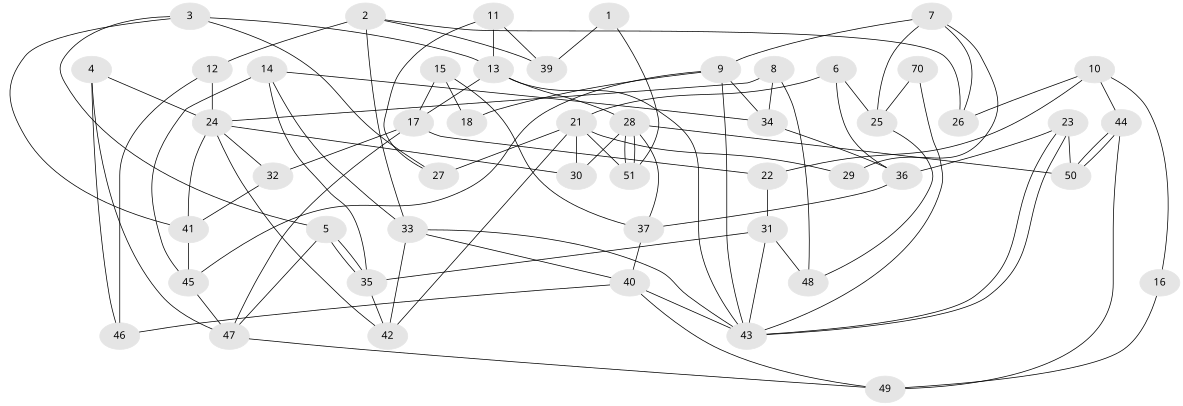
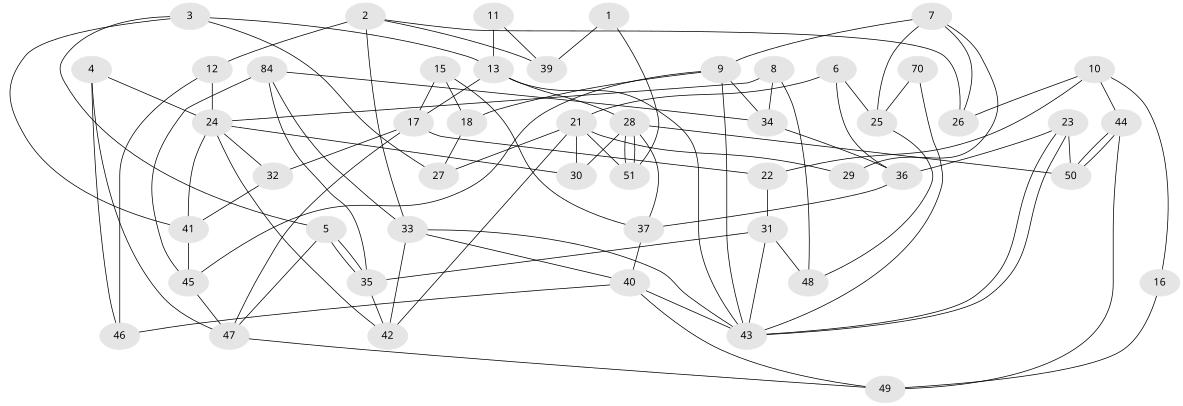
(267, 70) -> (267, 70)
(397, 78) -> (453, 150)
